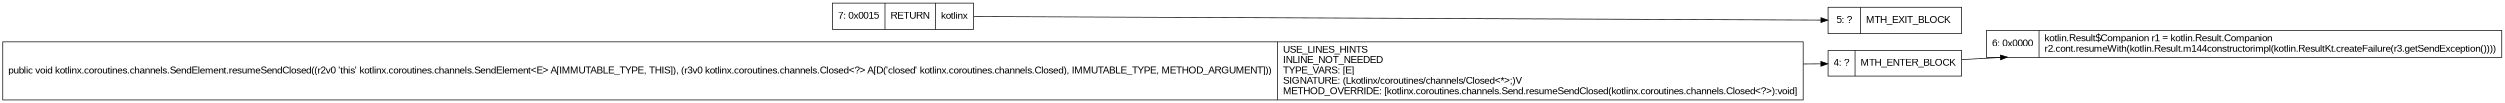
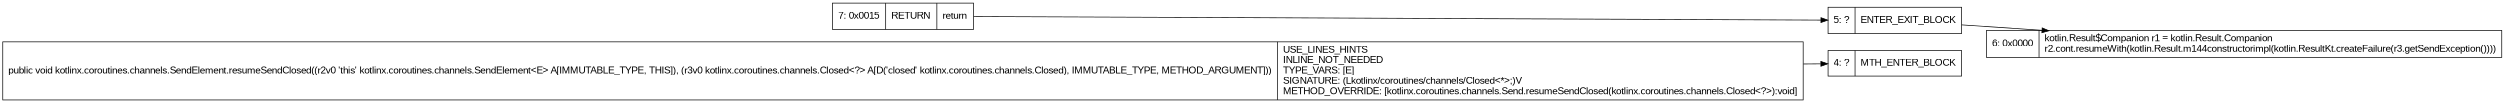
(954, 16) -> (955, 16)
(1908, 20) -> (1908, 20)
(1981, 59) -> (2002, 28)
